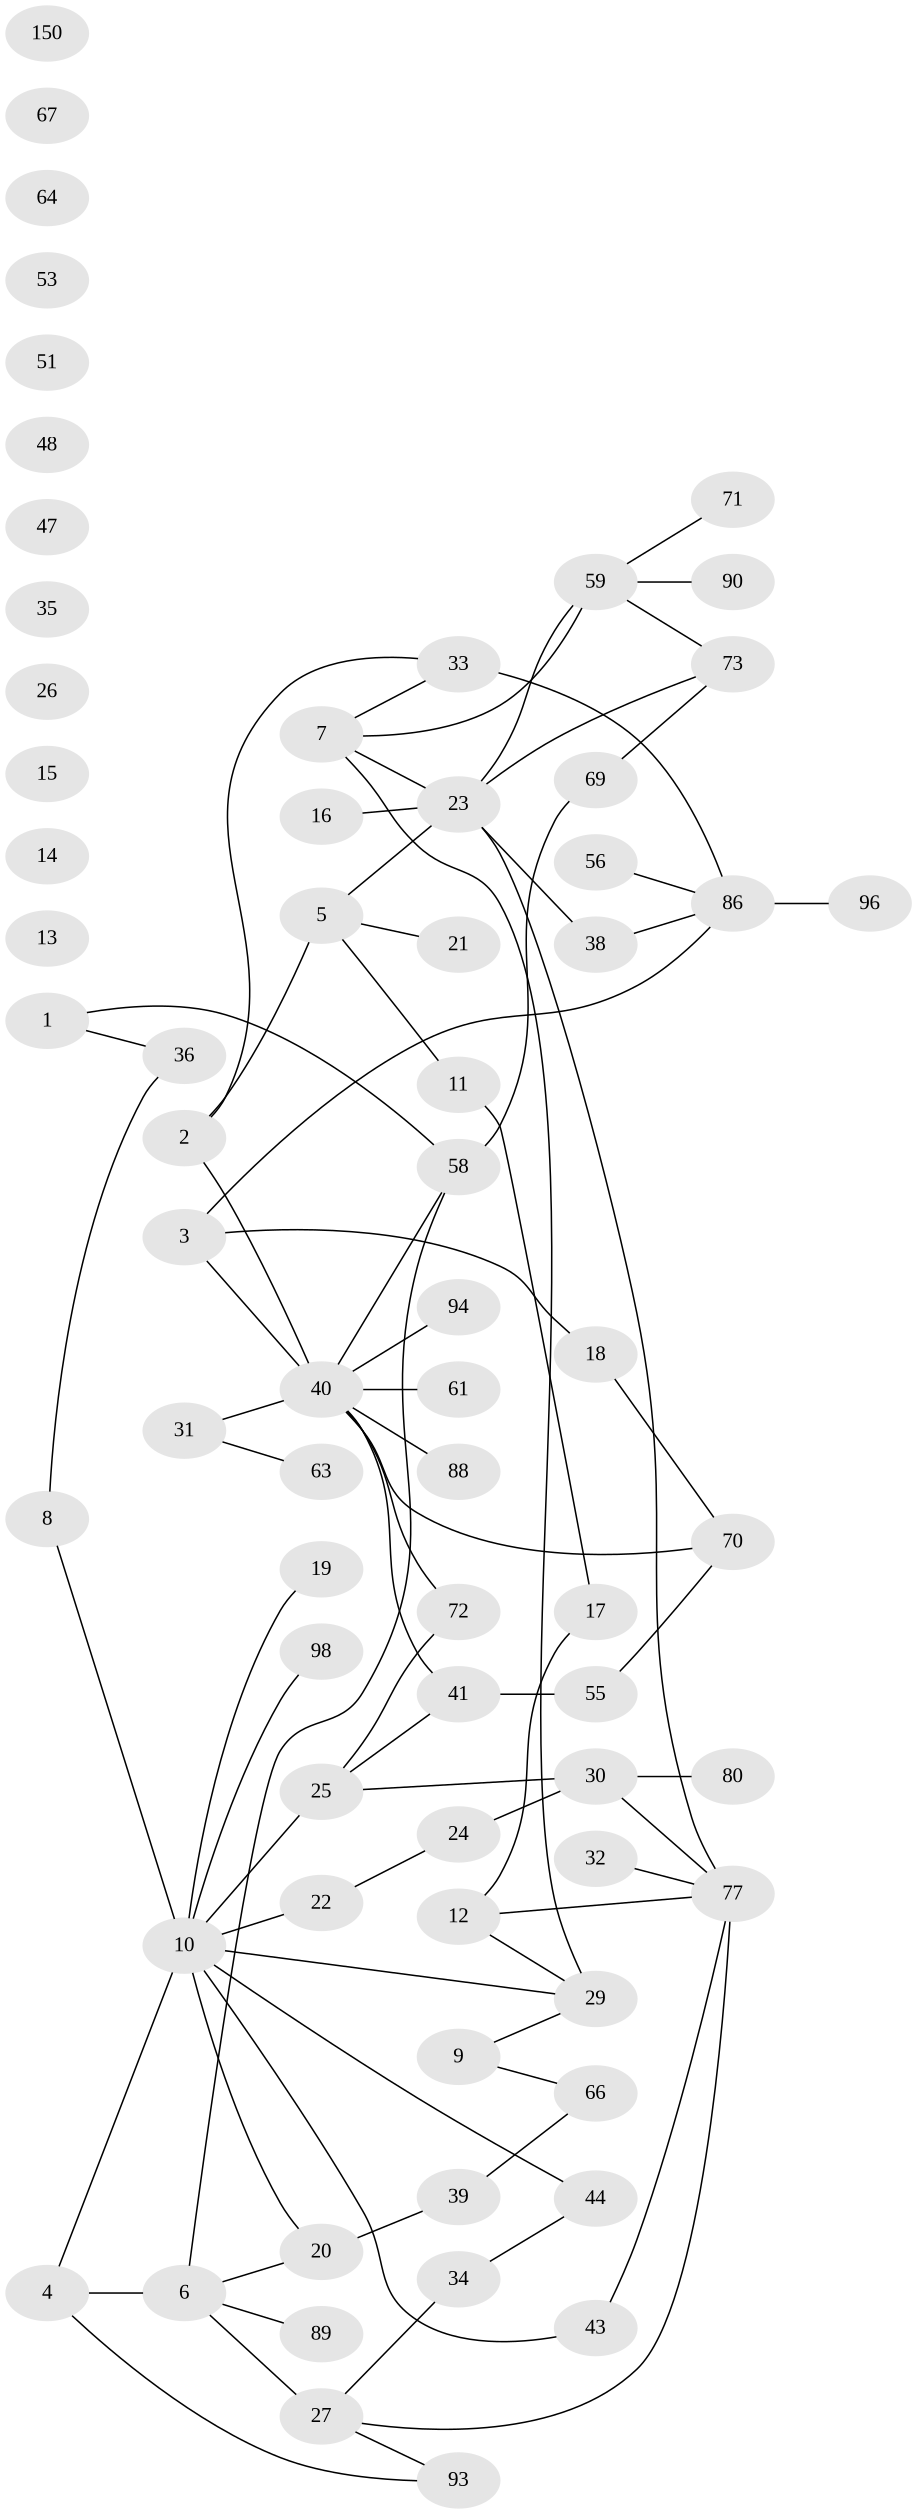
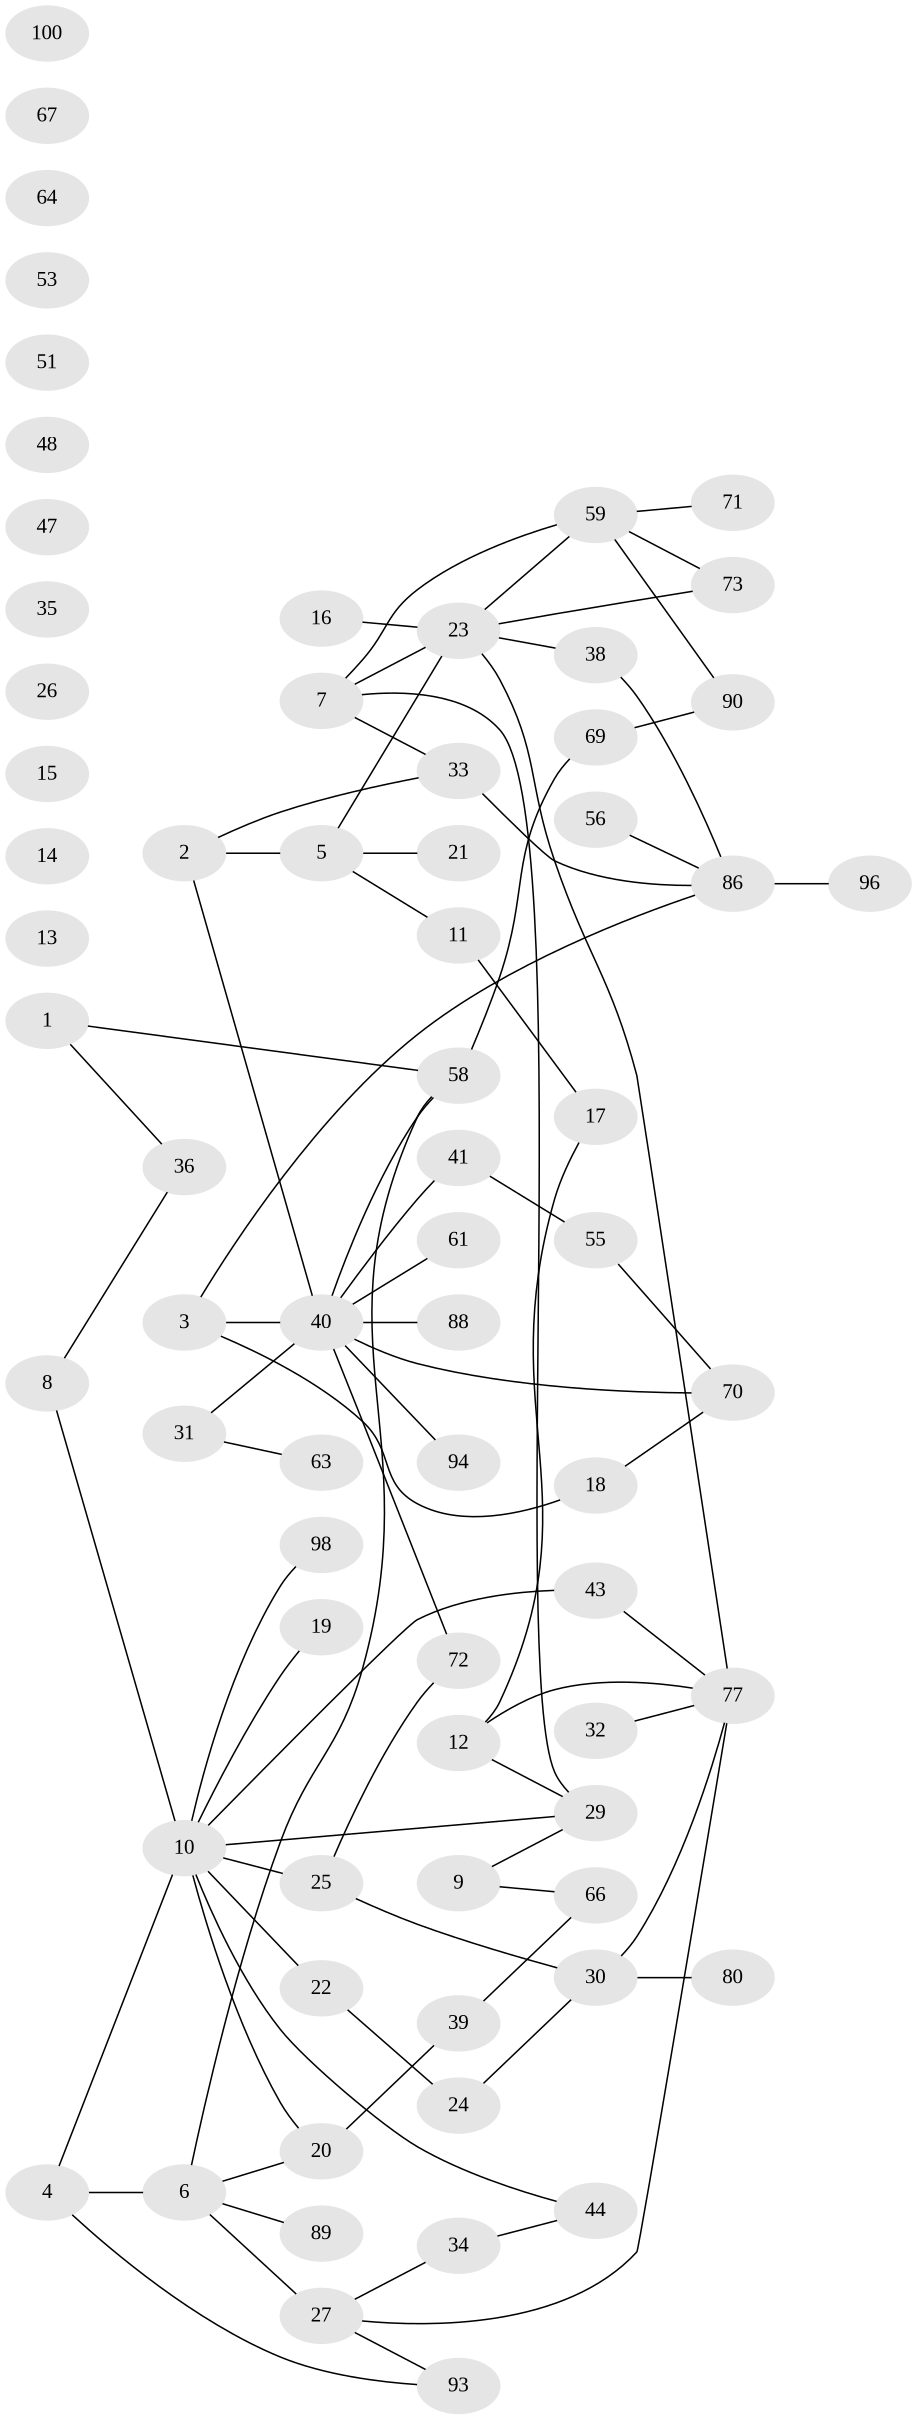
(47, 34) -> (47, 34)
(664, 722) -> (664, 720)
(390, 1743) -> none
